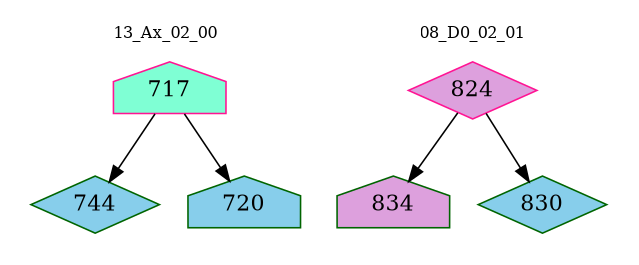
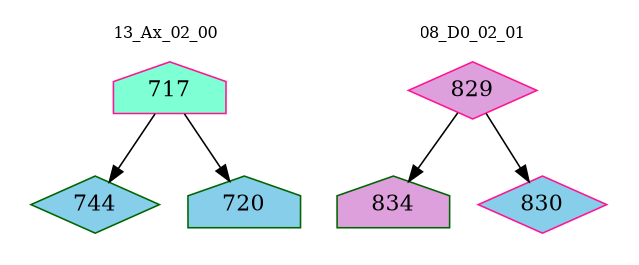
(473, 90) -> (473, 90)
(542, 205) -> (542, 205)
